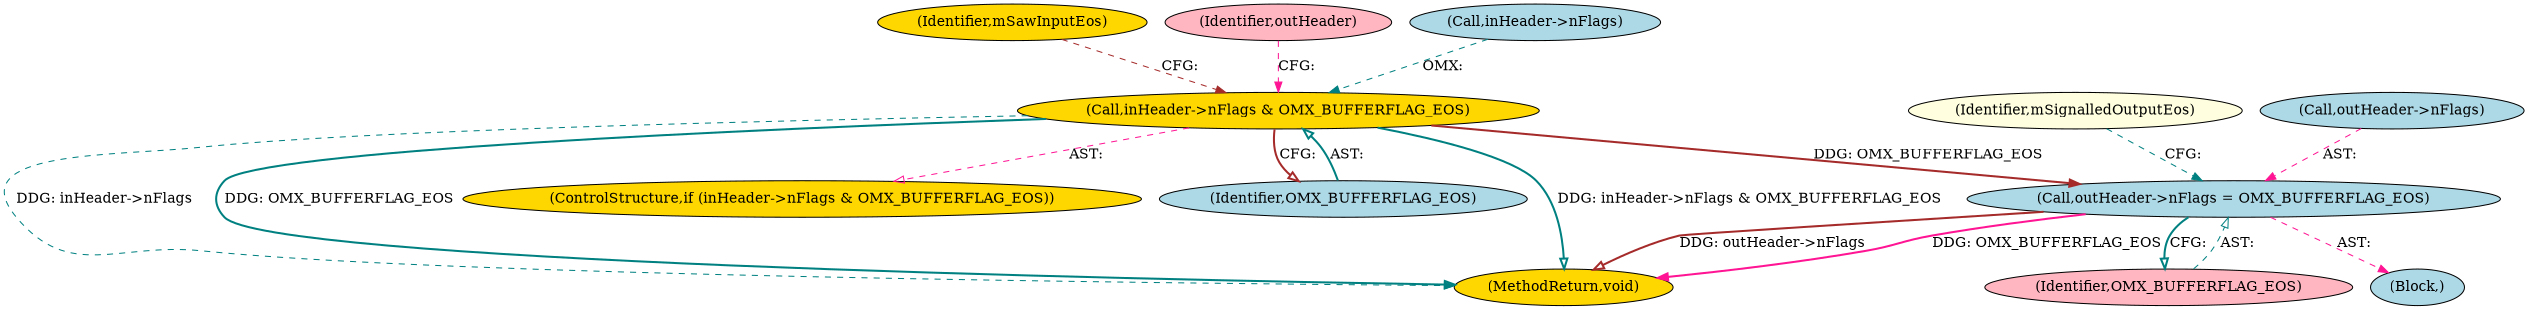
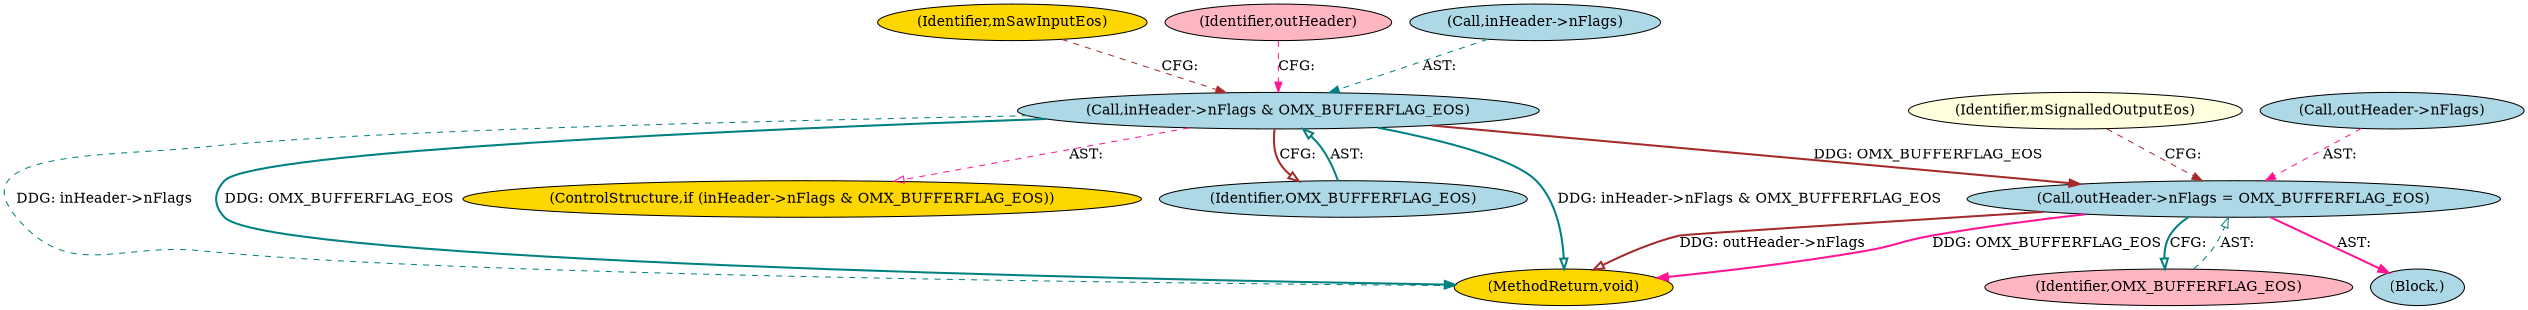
(1445, 67) -> (1442, 67)
(1278, 111) -> (1278, 111)
(2150, 152) -> (2150, 152)
(2325, 243) -> (2325, 243)
